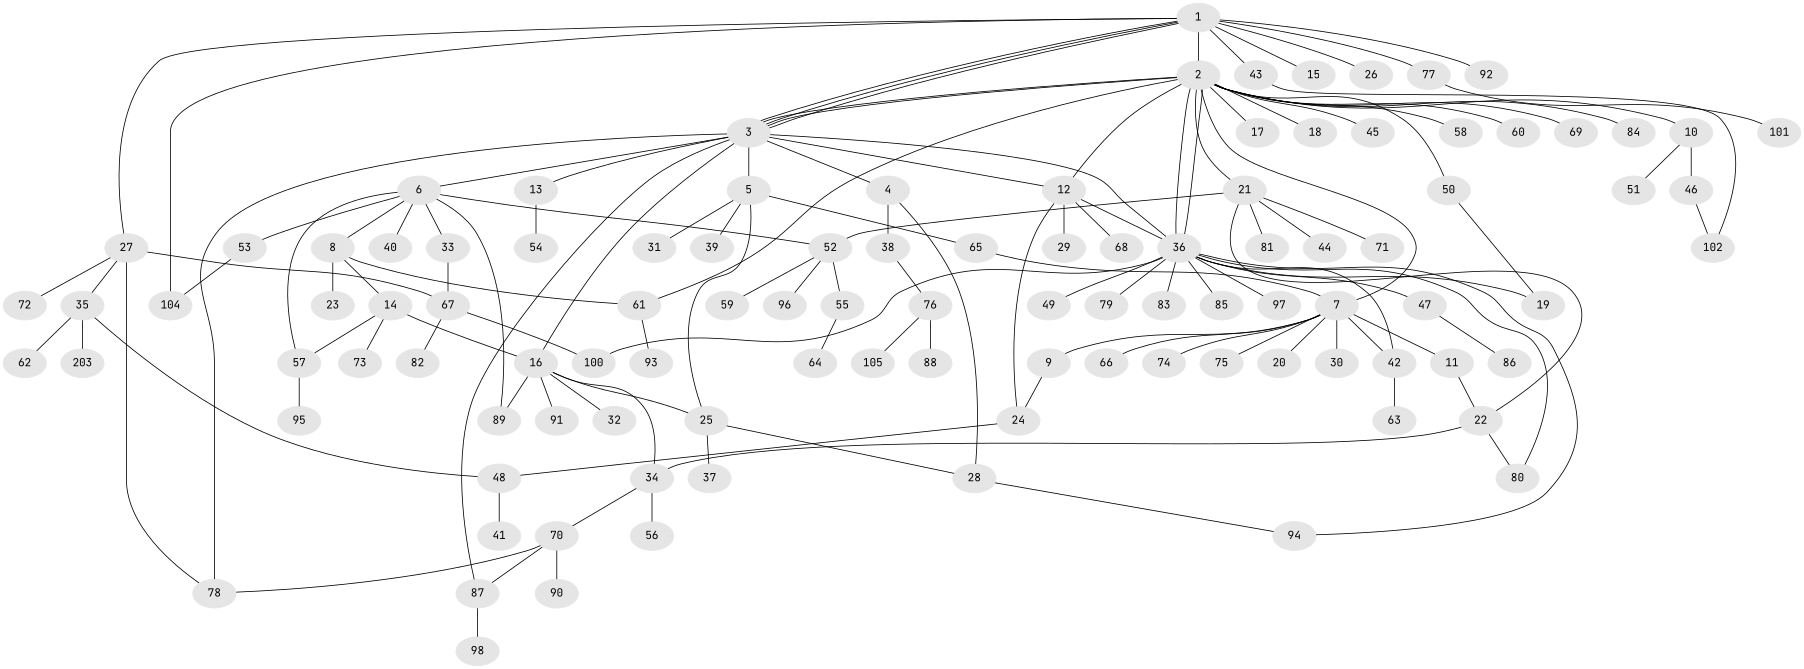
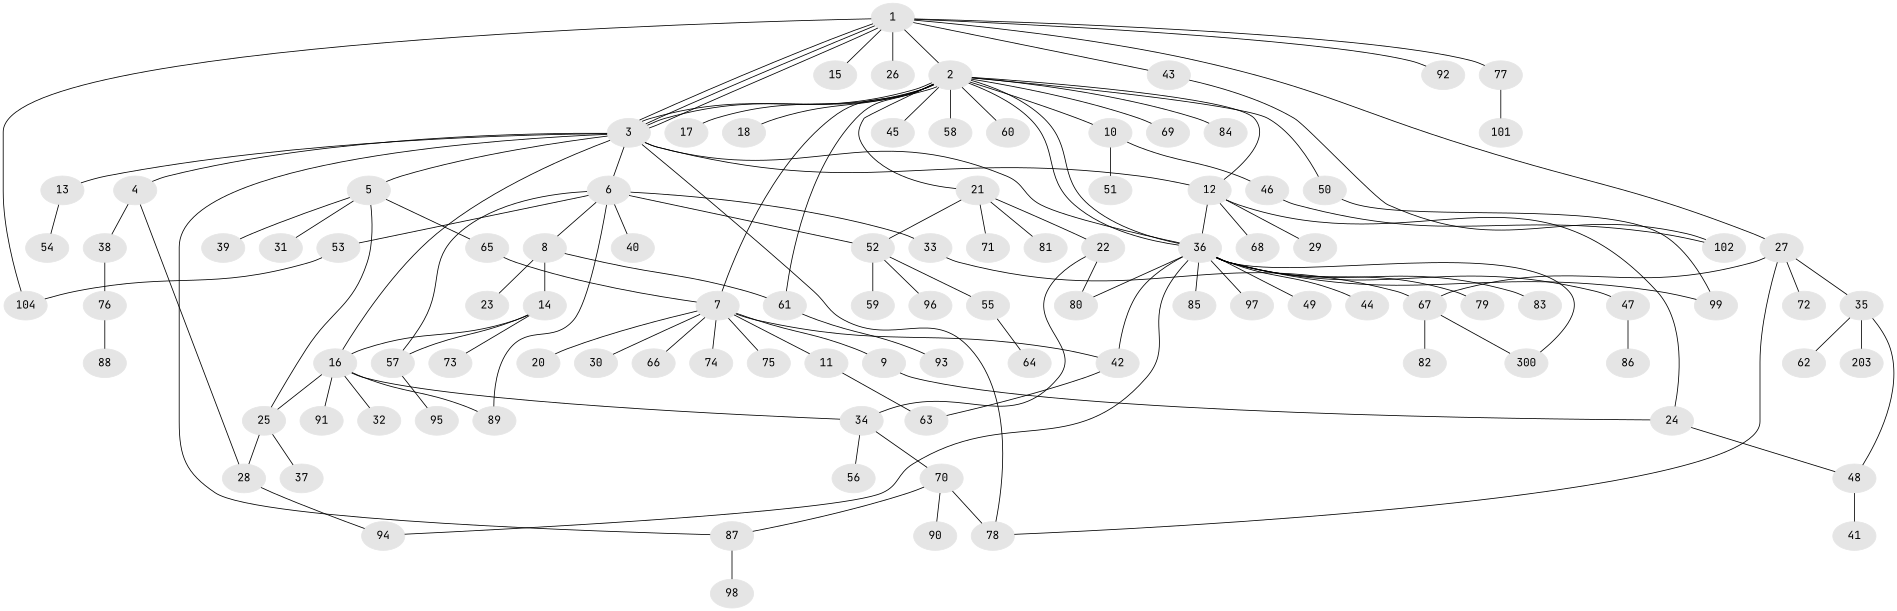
(1285, 219) -> (1318, 285)
(1543, 306) -> (1716, 306)
(594, 363) -> (1526, 363)
(873, 363) -> none
(1466, 392) -> (876, 392)
